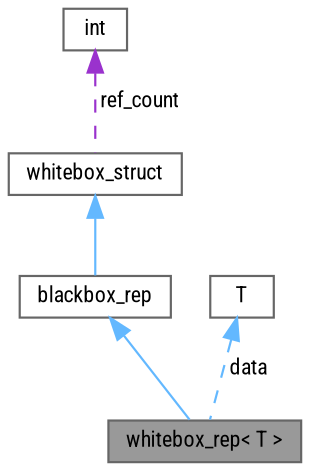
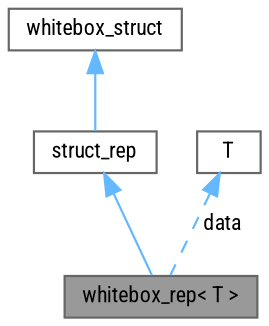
(95, 30) -> none
(95, 297) -> (95, 152)
